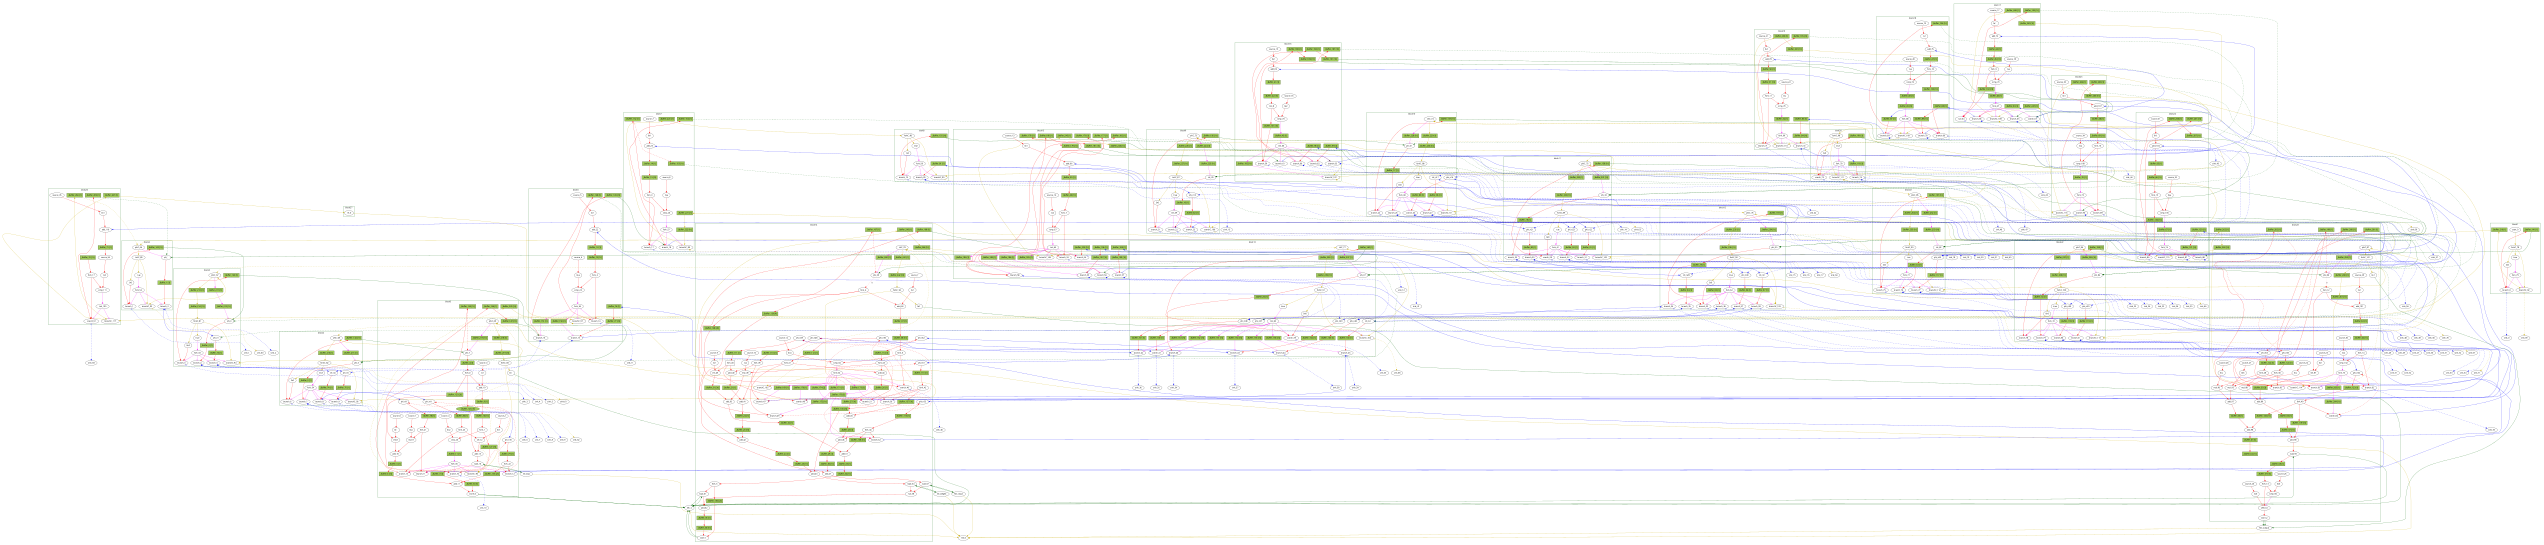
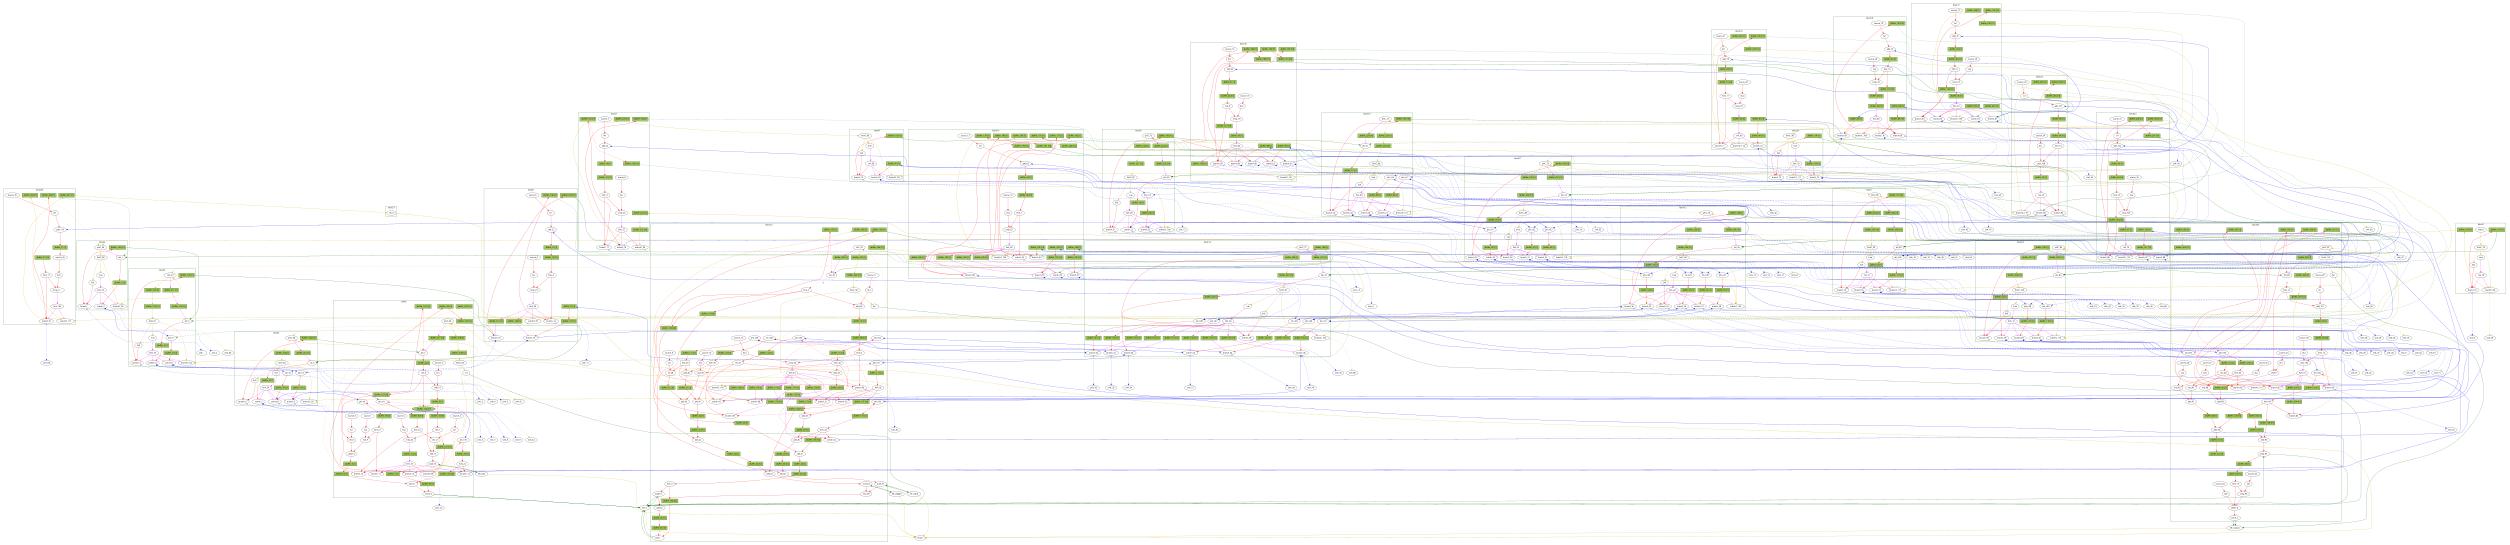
(1961, 119) -> (1920, 119)
none -> (1688, 275)
